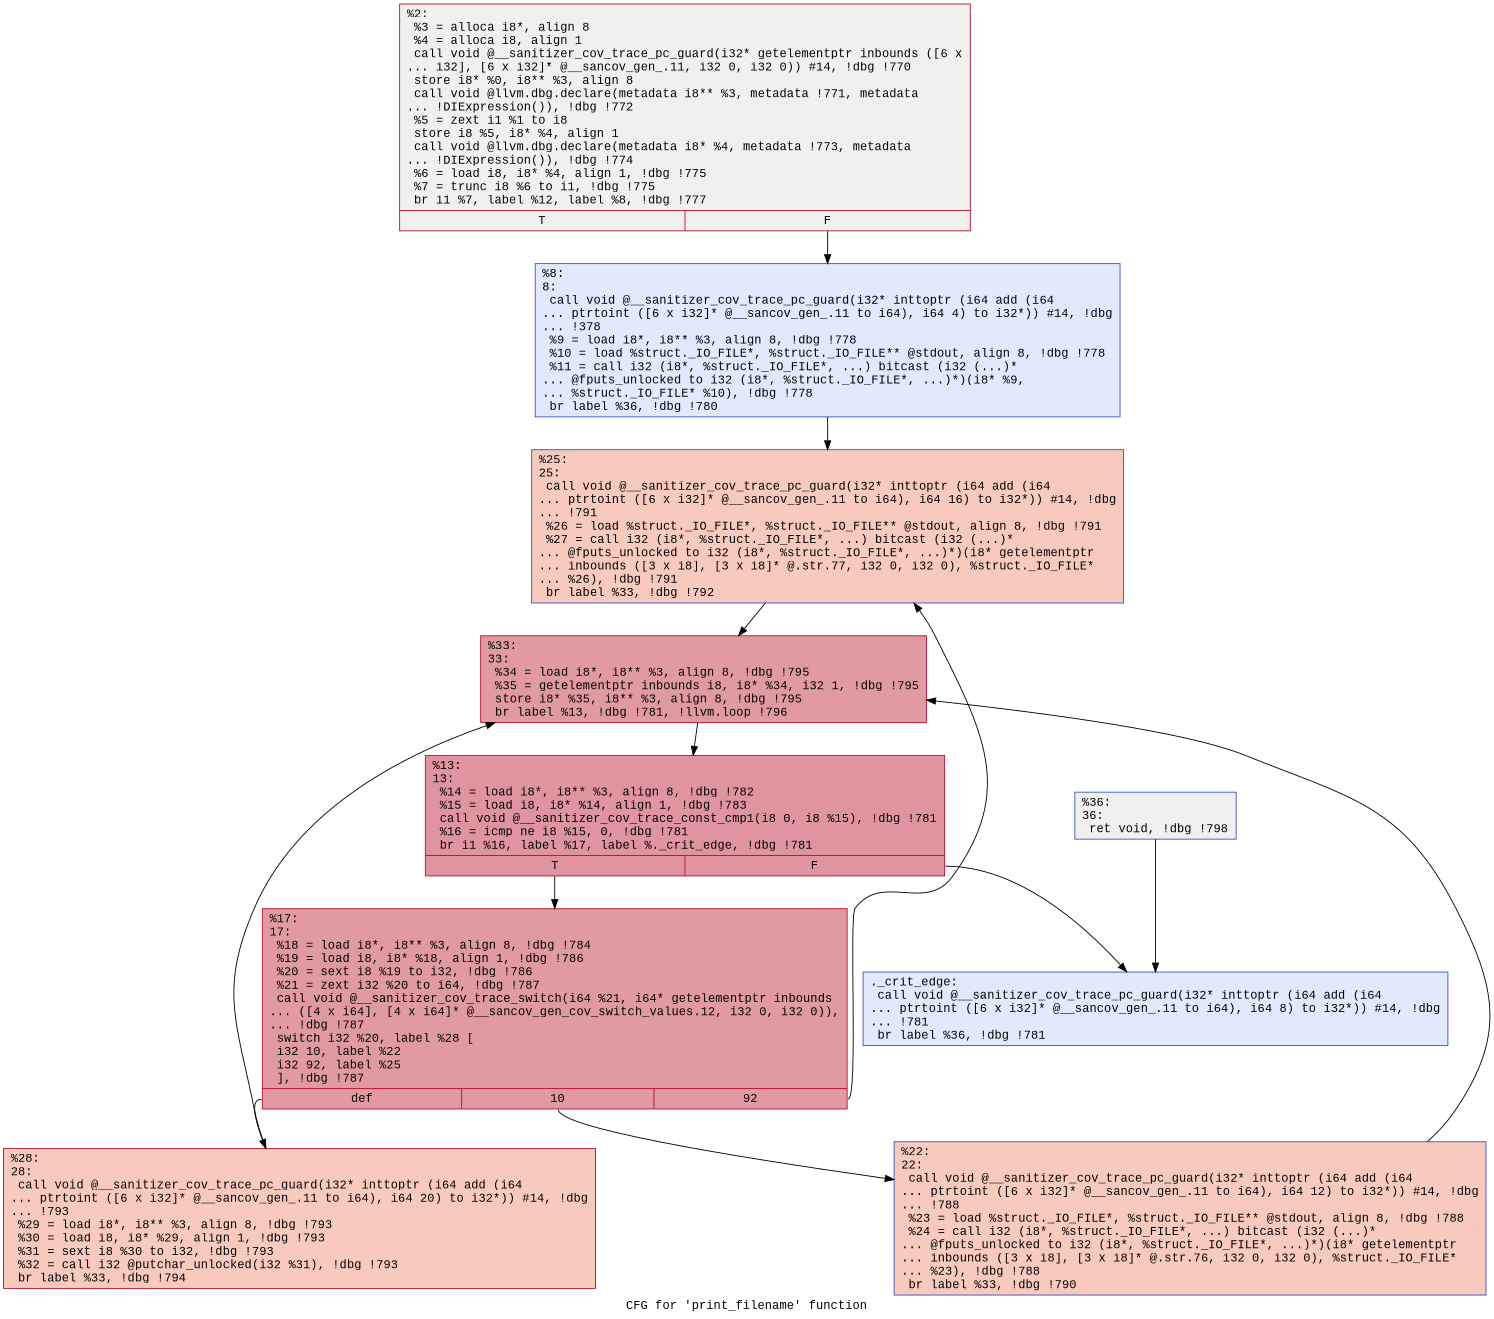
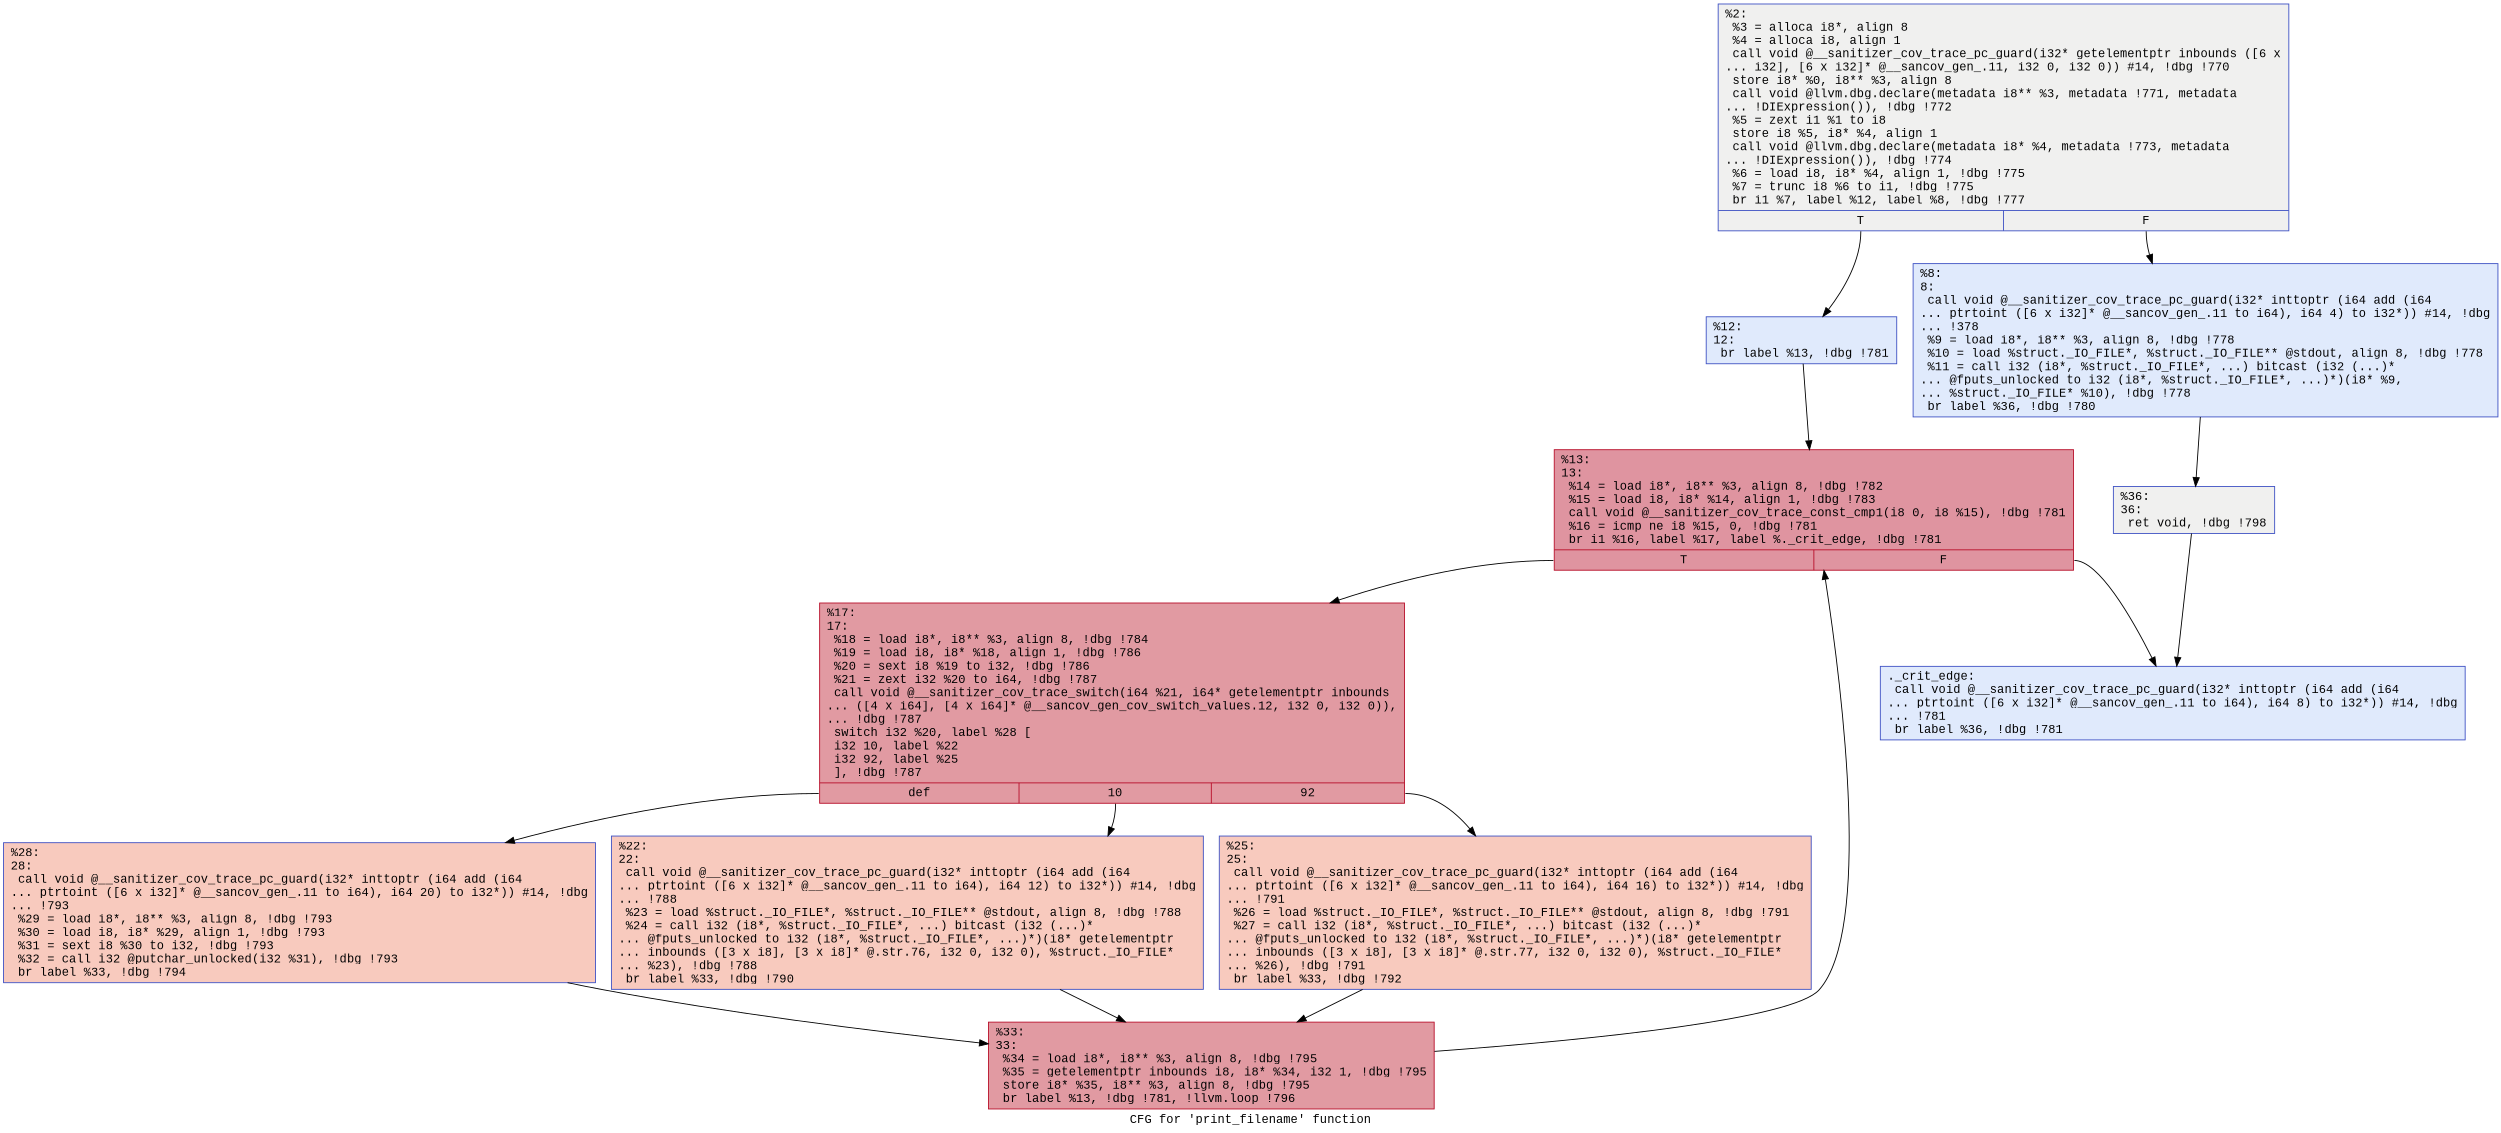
(685, 117) -> (2003, 117)
none -> (1801, 340)
(828, 429) -> (2198, 447)
(300, 1218) -> (300, 913)
